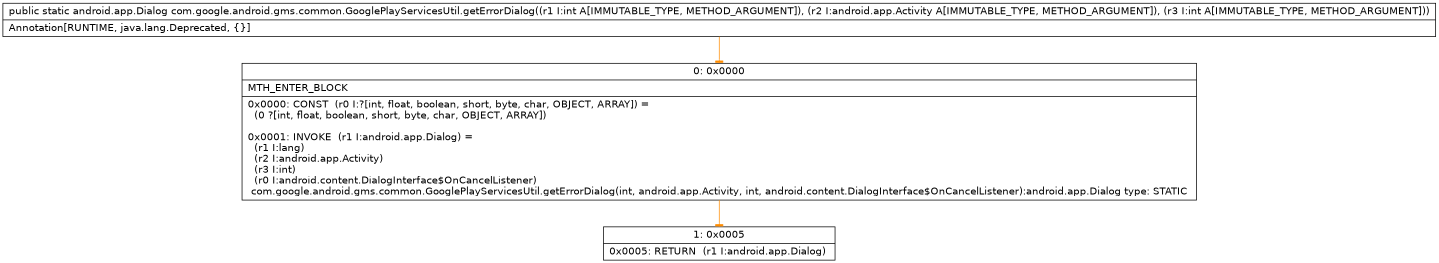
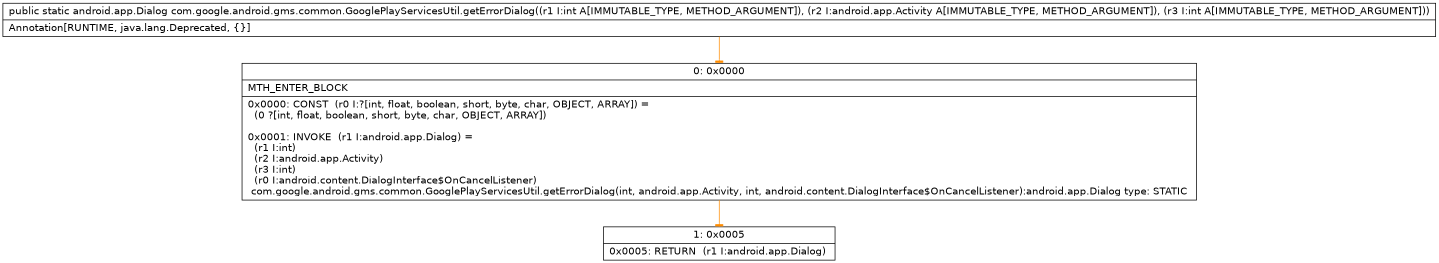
(276, 148) -> (272, 148)
